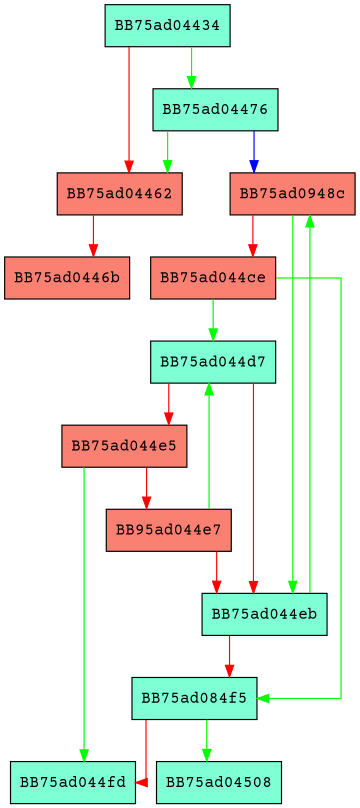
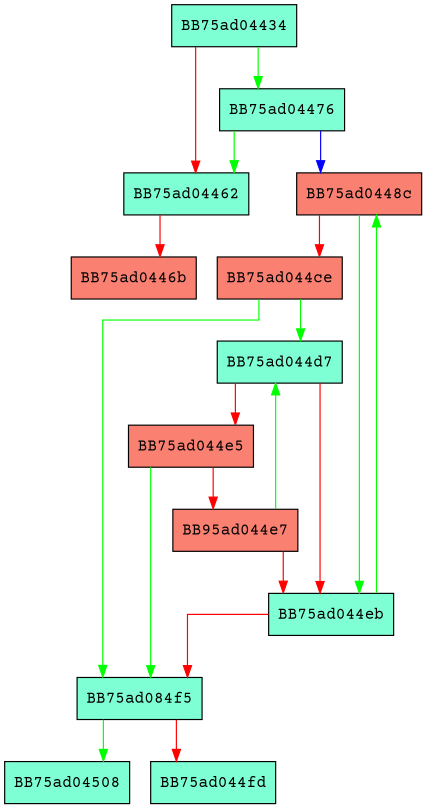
(120, 194) -> (186, 194)
(293, 194) -> (359, 194)
(84, 609) -> (151, 566)
